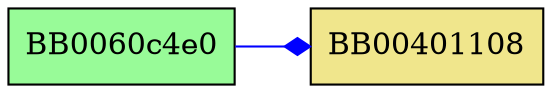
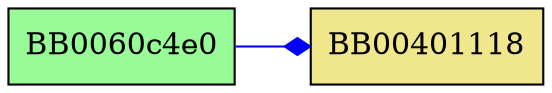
(427, 47) -> (427, 47)
